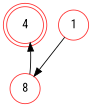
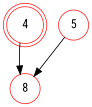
(74, 25) -> (74, 25)
(31, 63) -> (19, 54)
